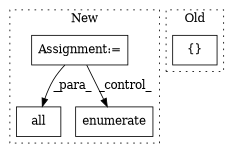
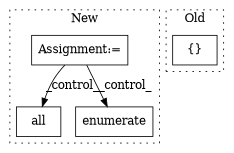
(72, 86) -> (72, 86)
